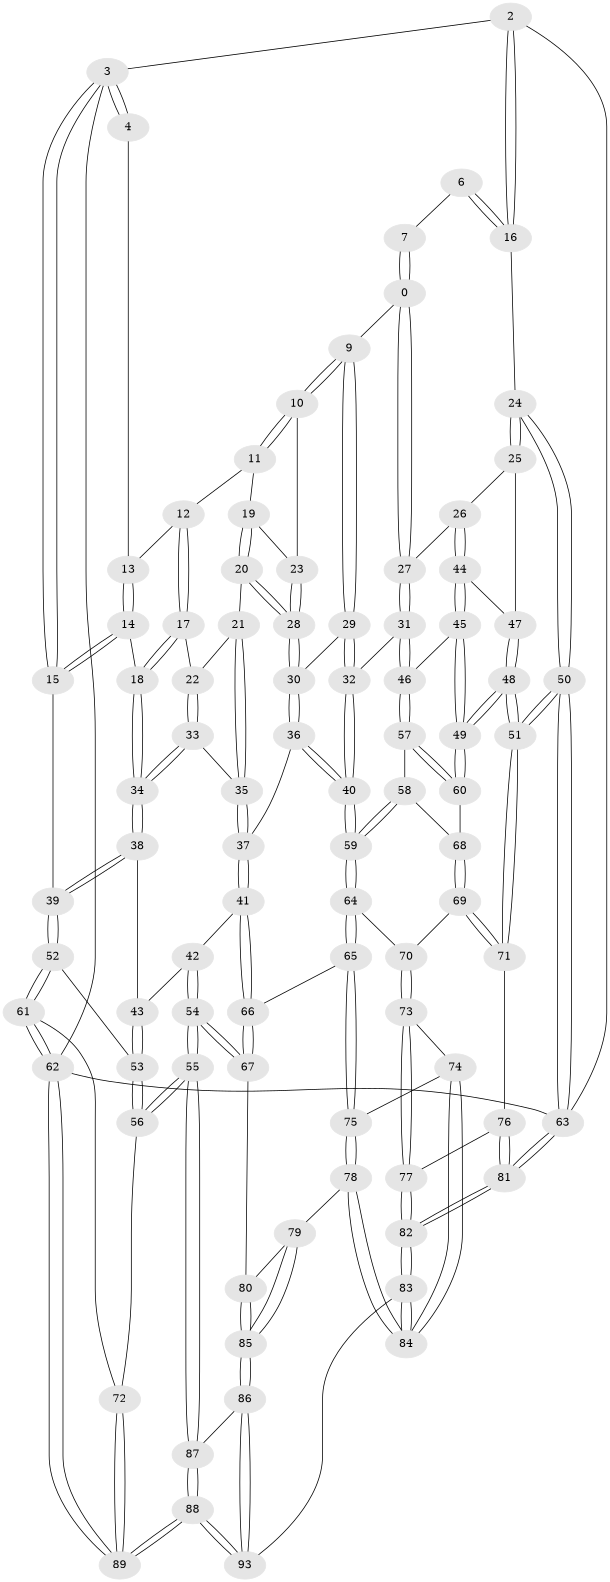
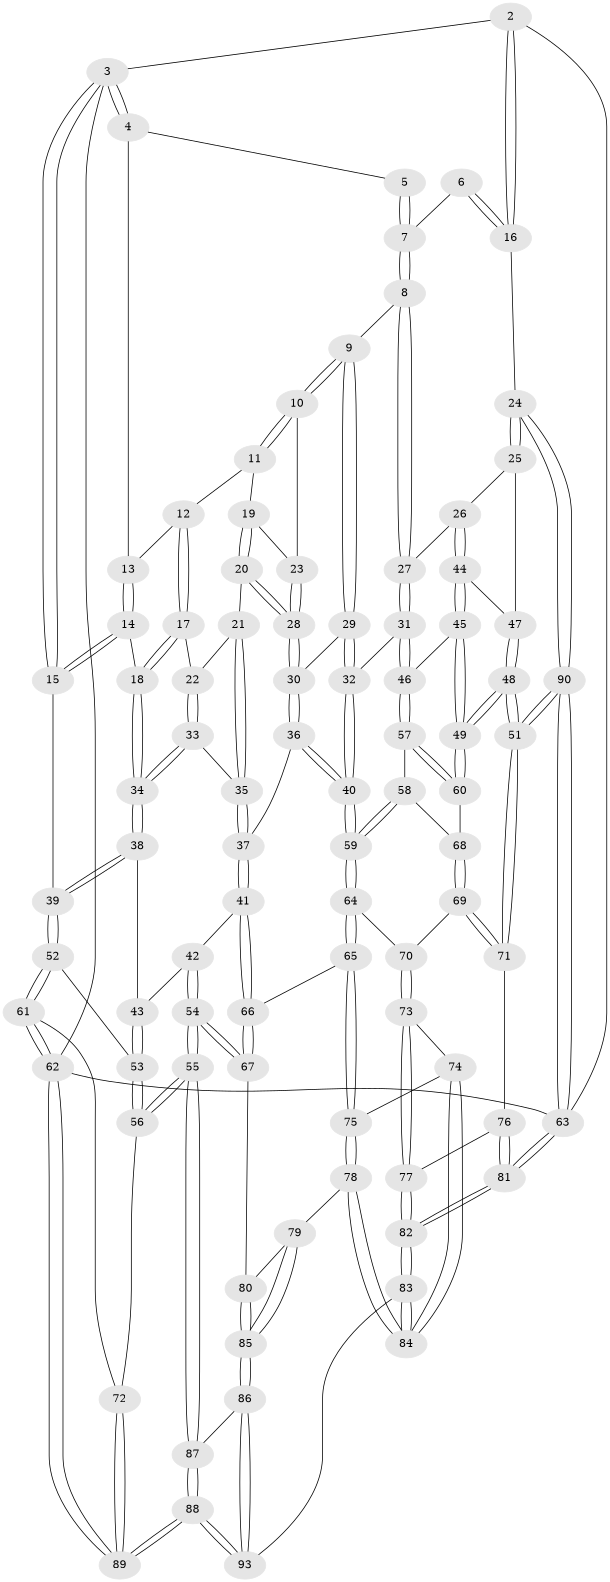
none -> (405, 183)
(405, 293) -> (405, 293)
(565, 680) -> (565, 680)
